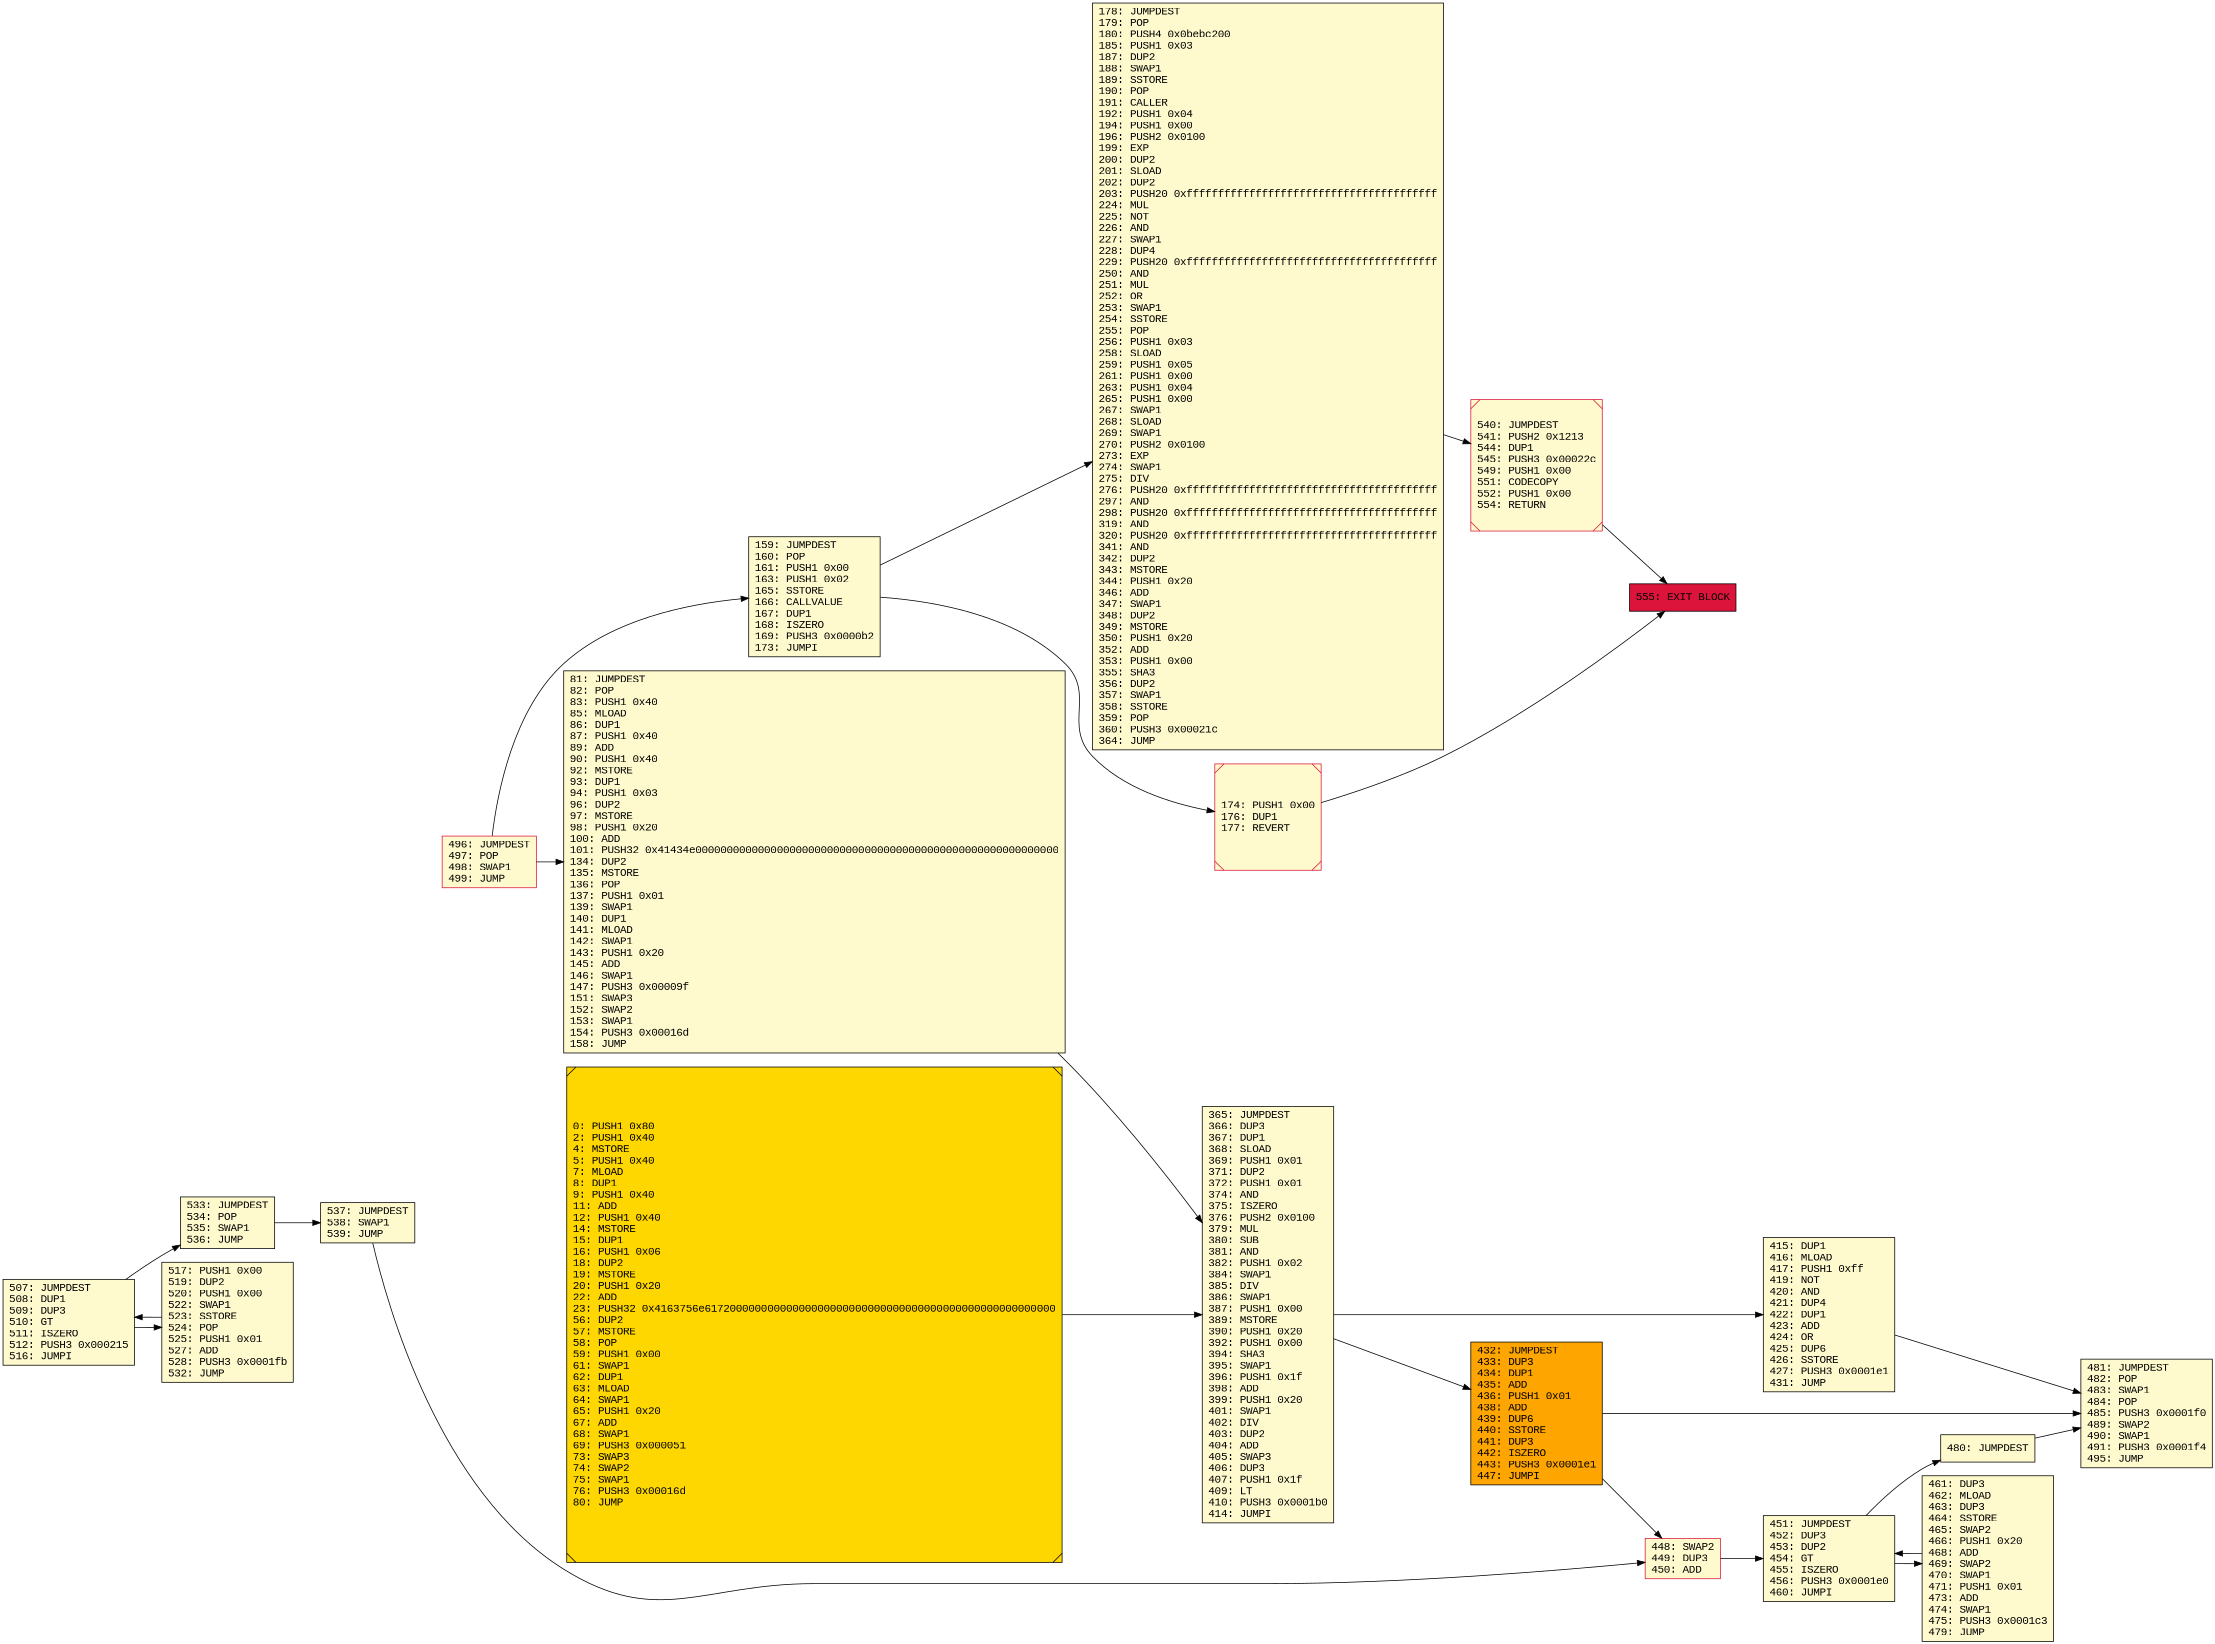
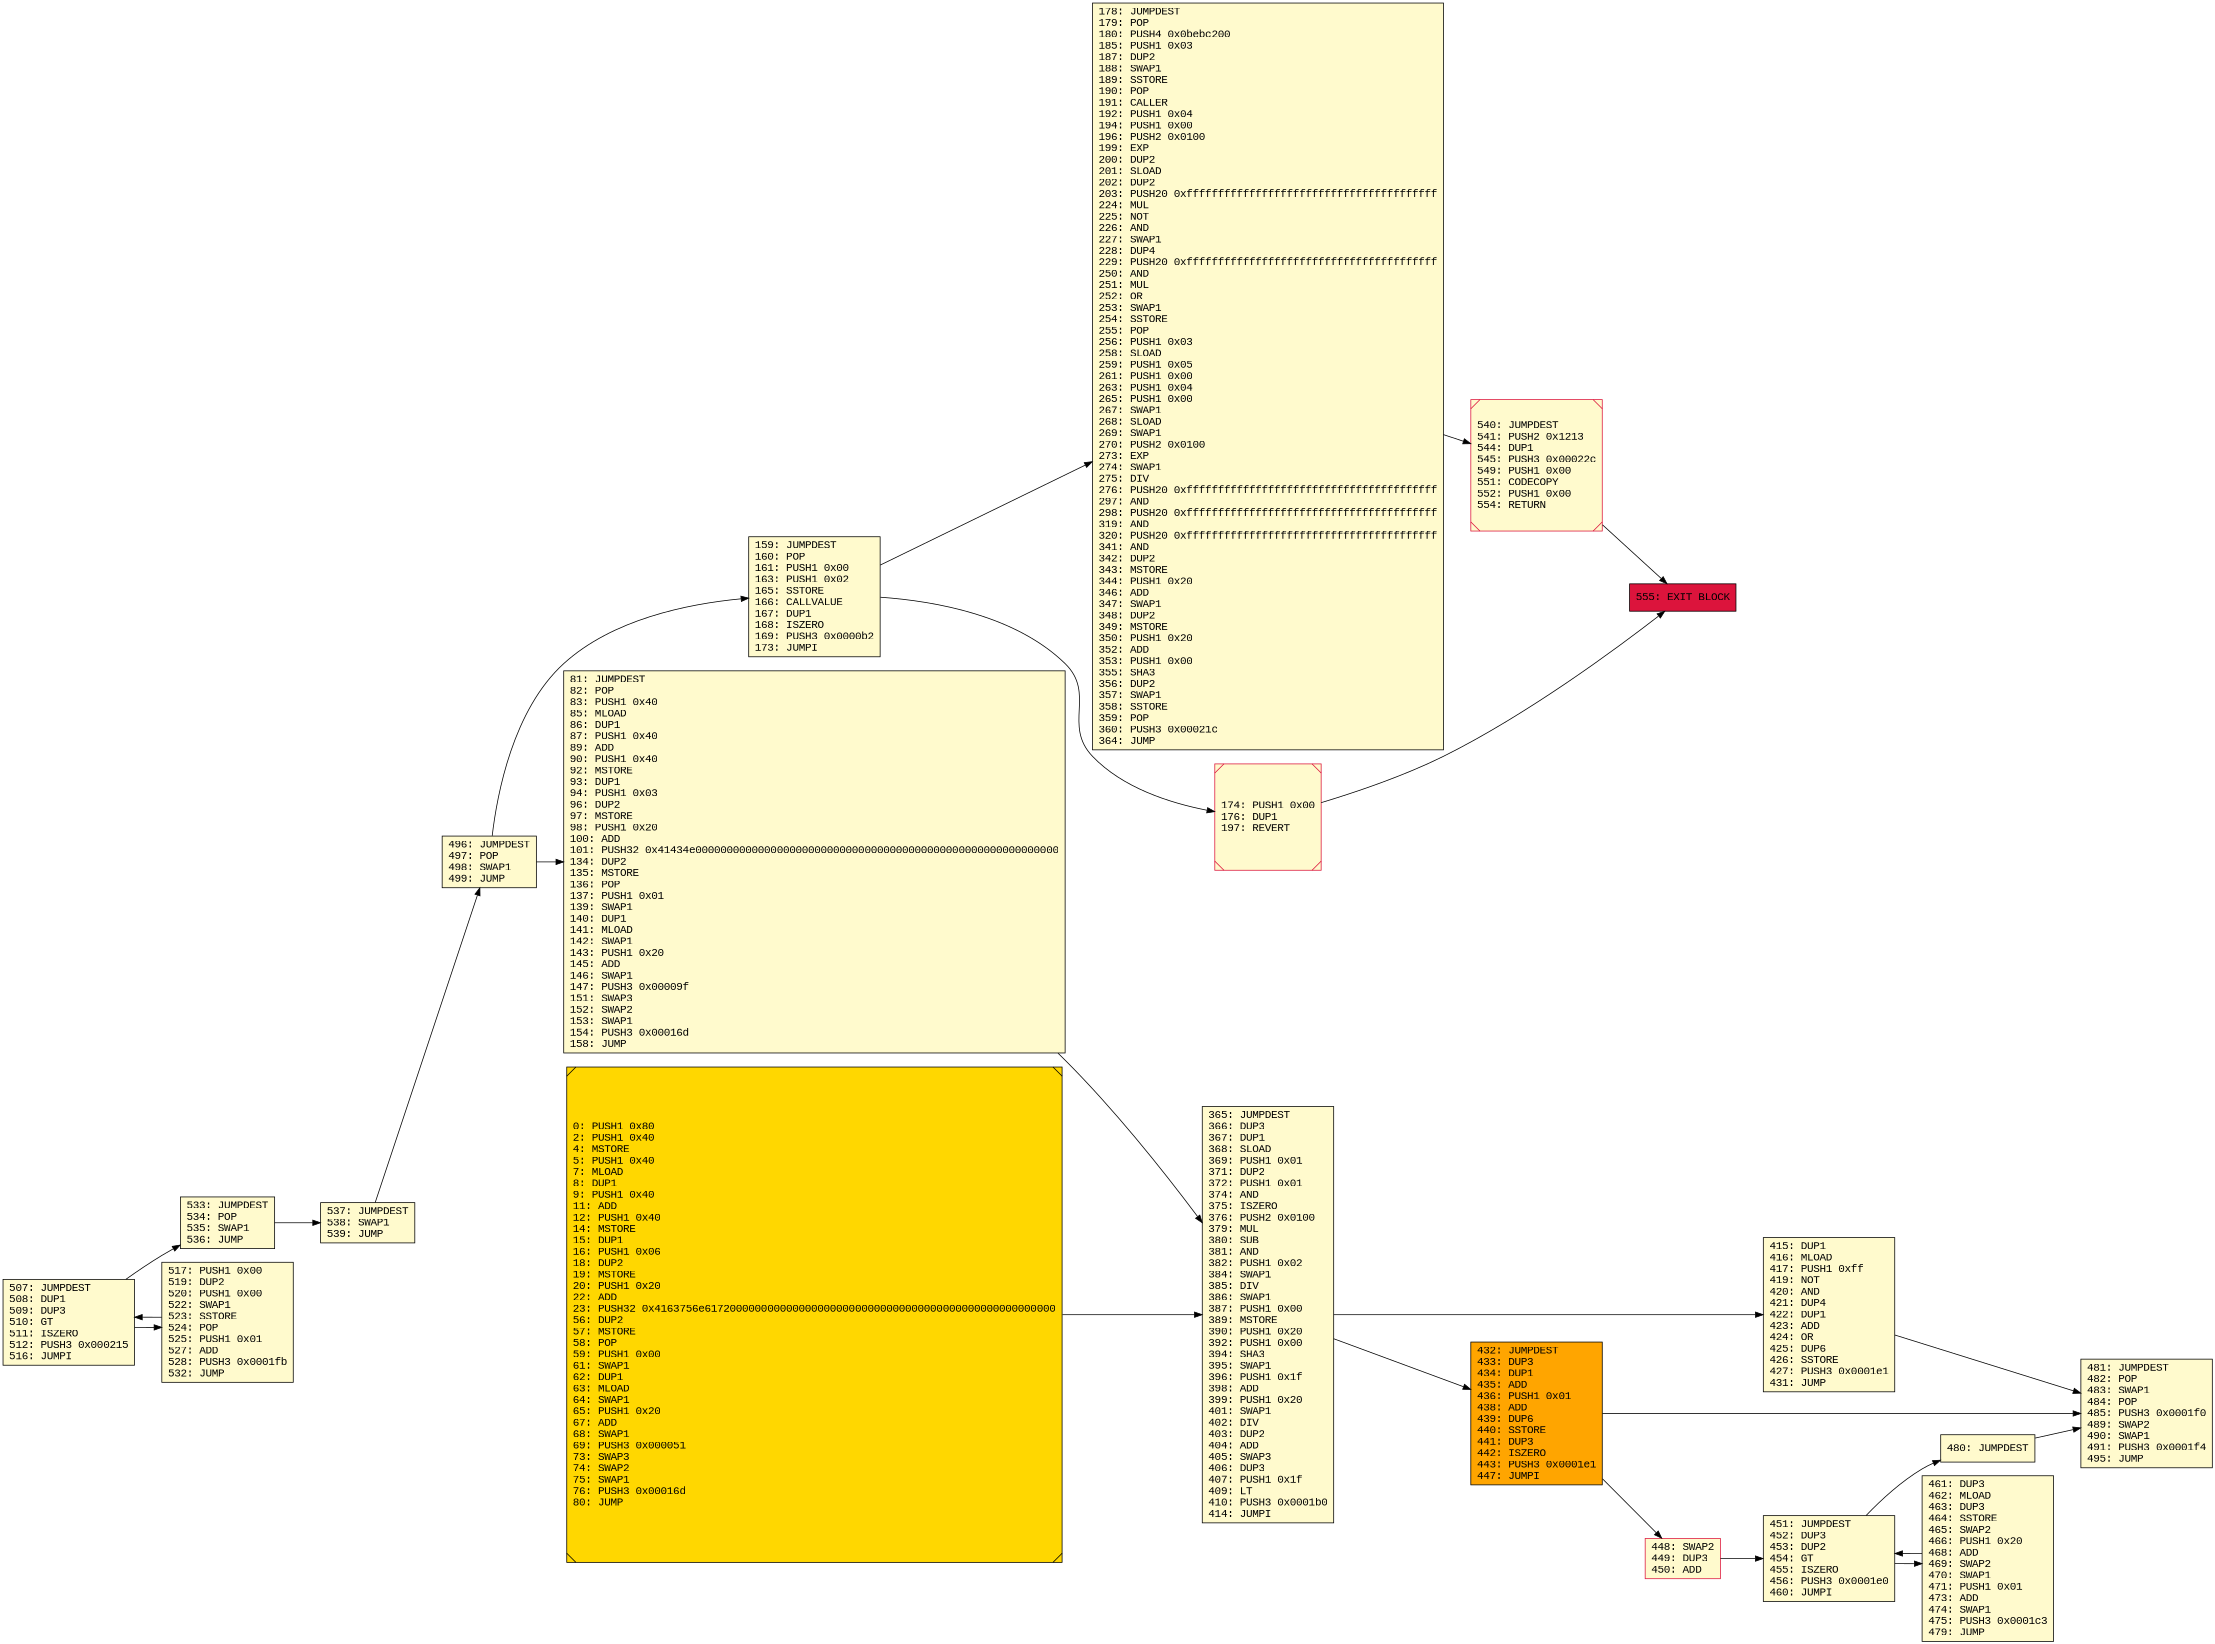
(1268, 817) -> (1268, 817)
(489, 862) -> (489, 862)
(904, 1584) -> (426, 1049)
